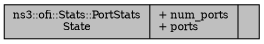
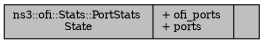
(194, 15) -> (191, 15)
